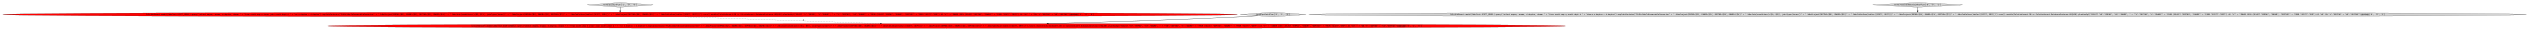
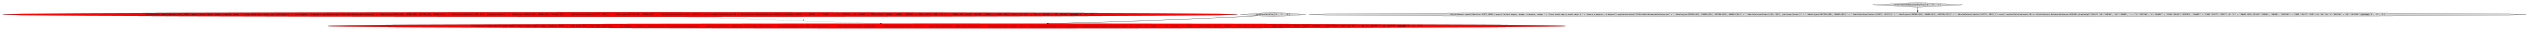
(620, 5) -> none
